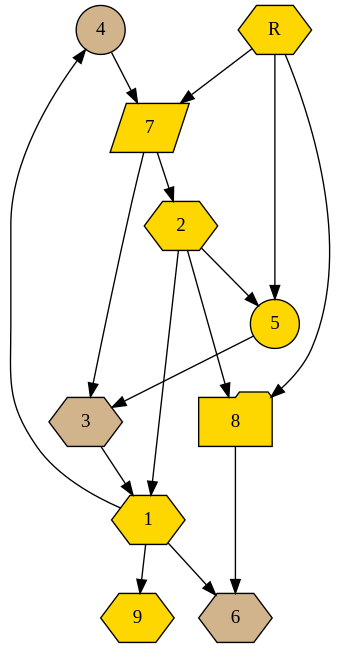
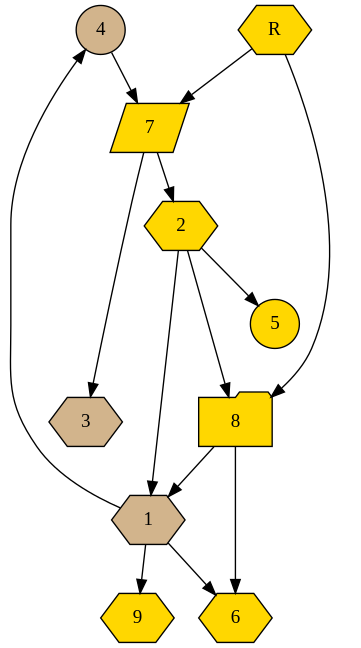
(275, 170) -> none
(189, 369) -> none
(113, 465) -> (196, 467)
(148, 520) -> (148, 520)
(235, 618) -> (235, 618)
